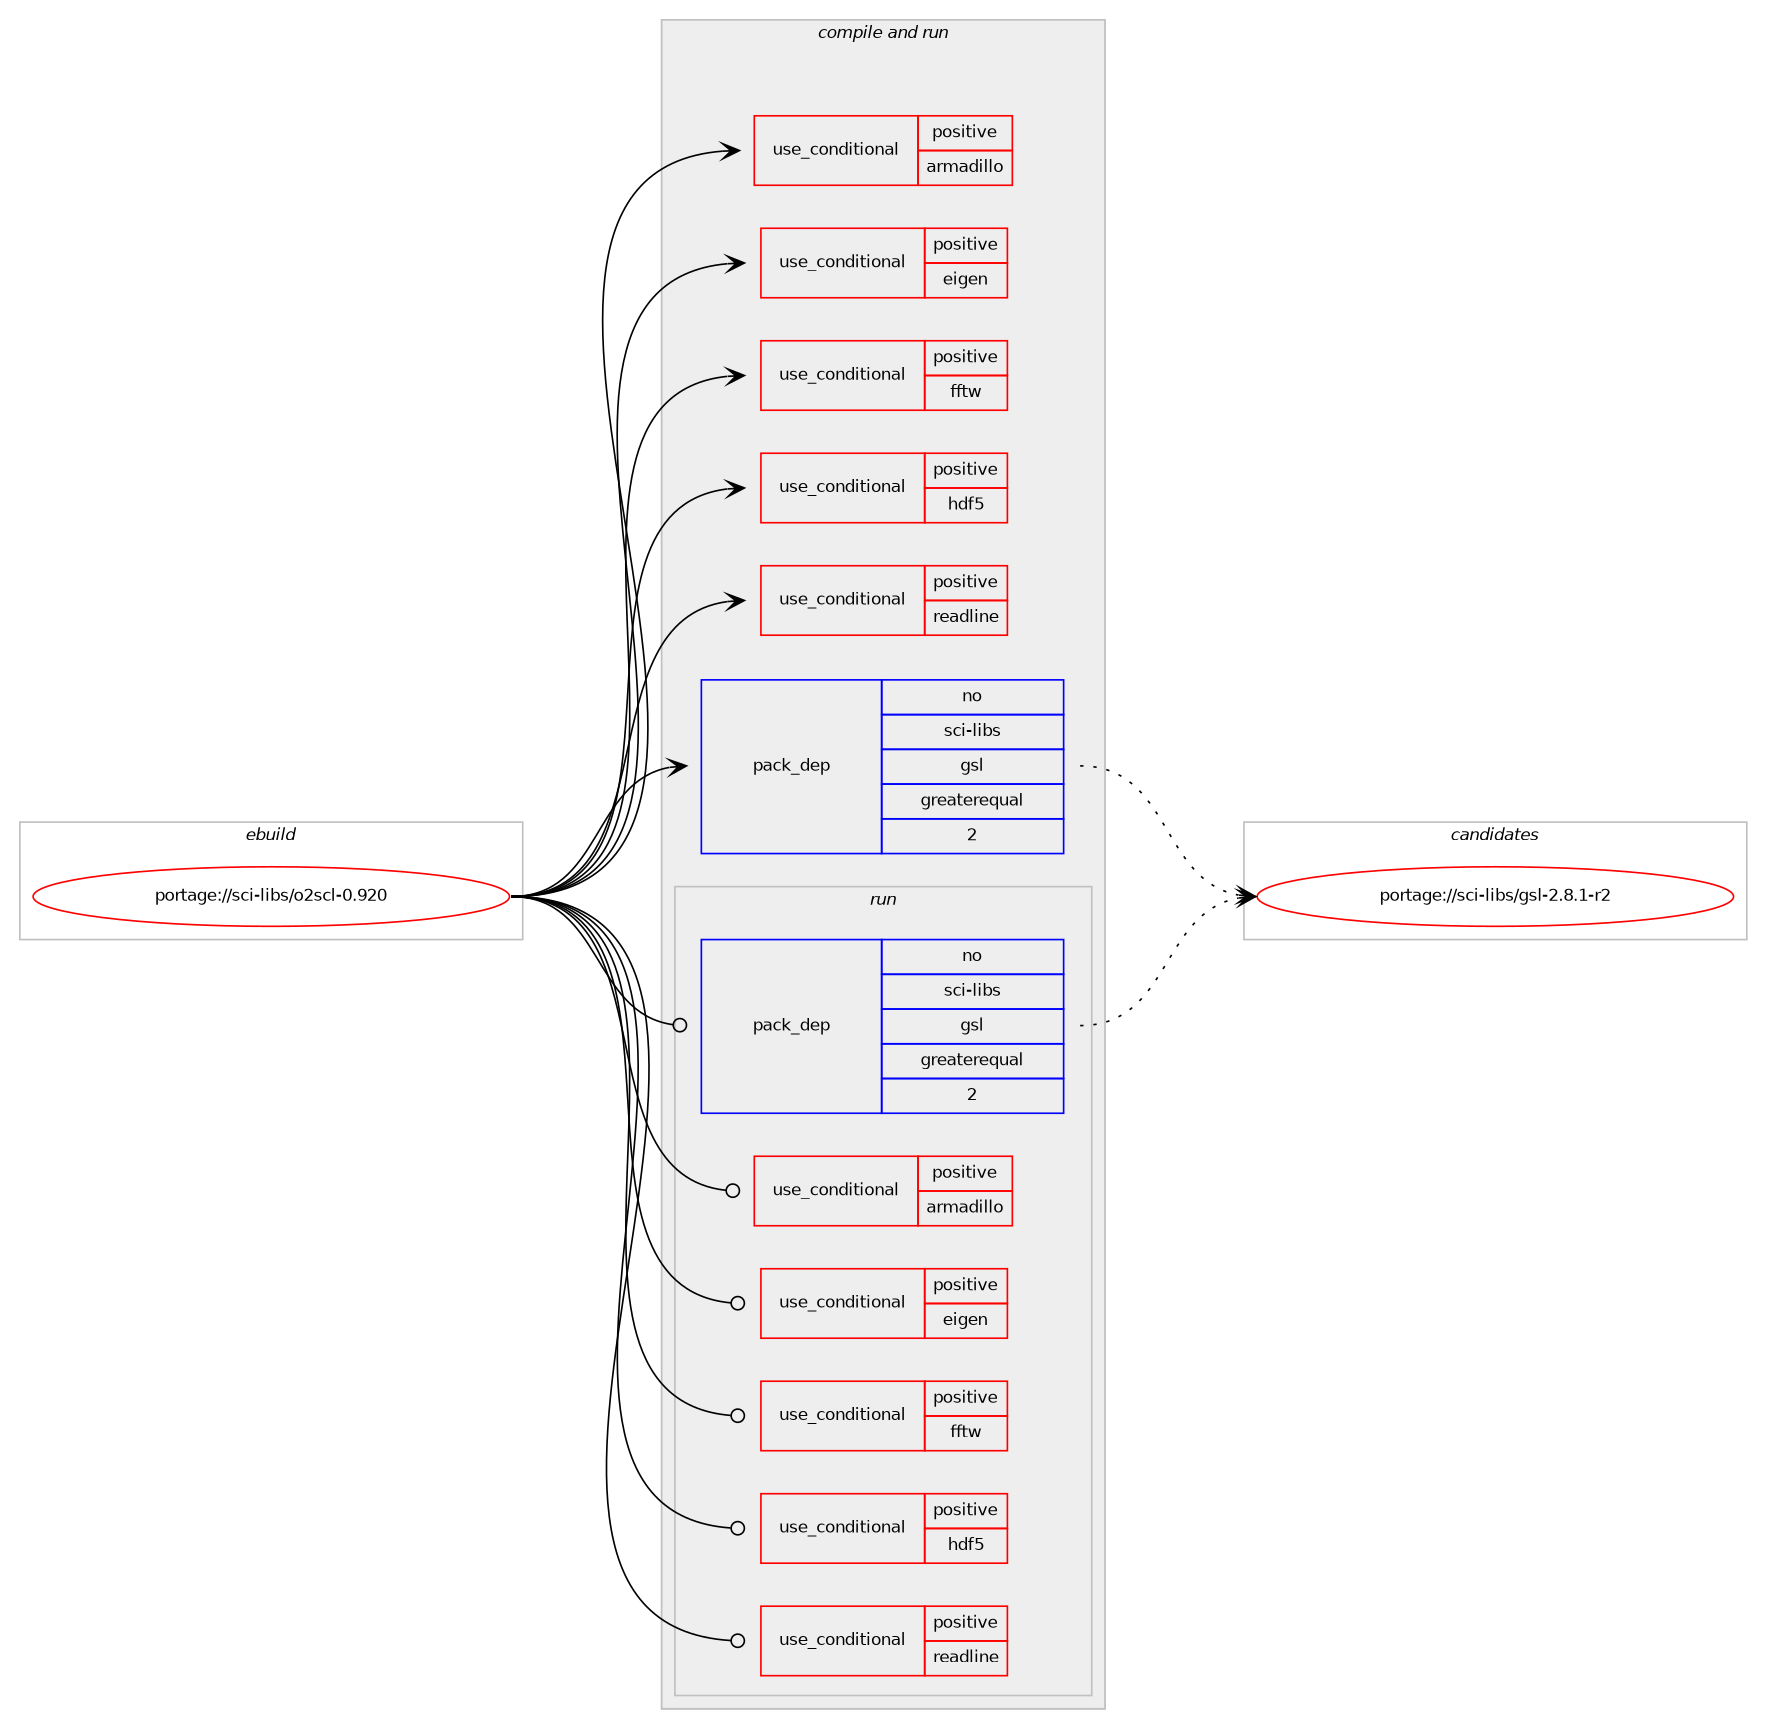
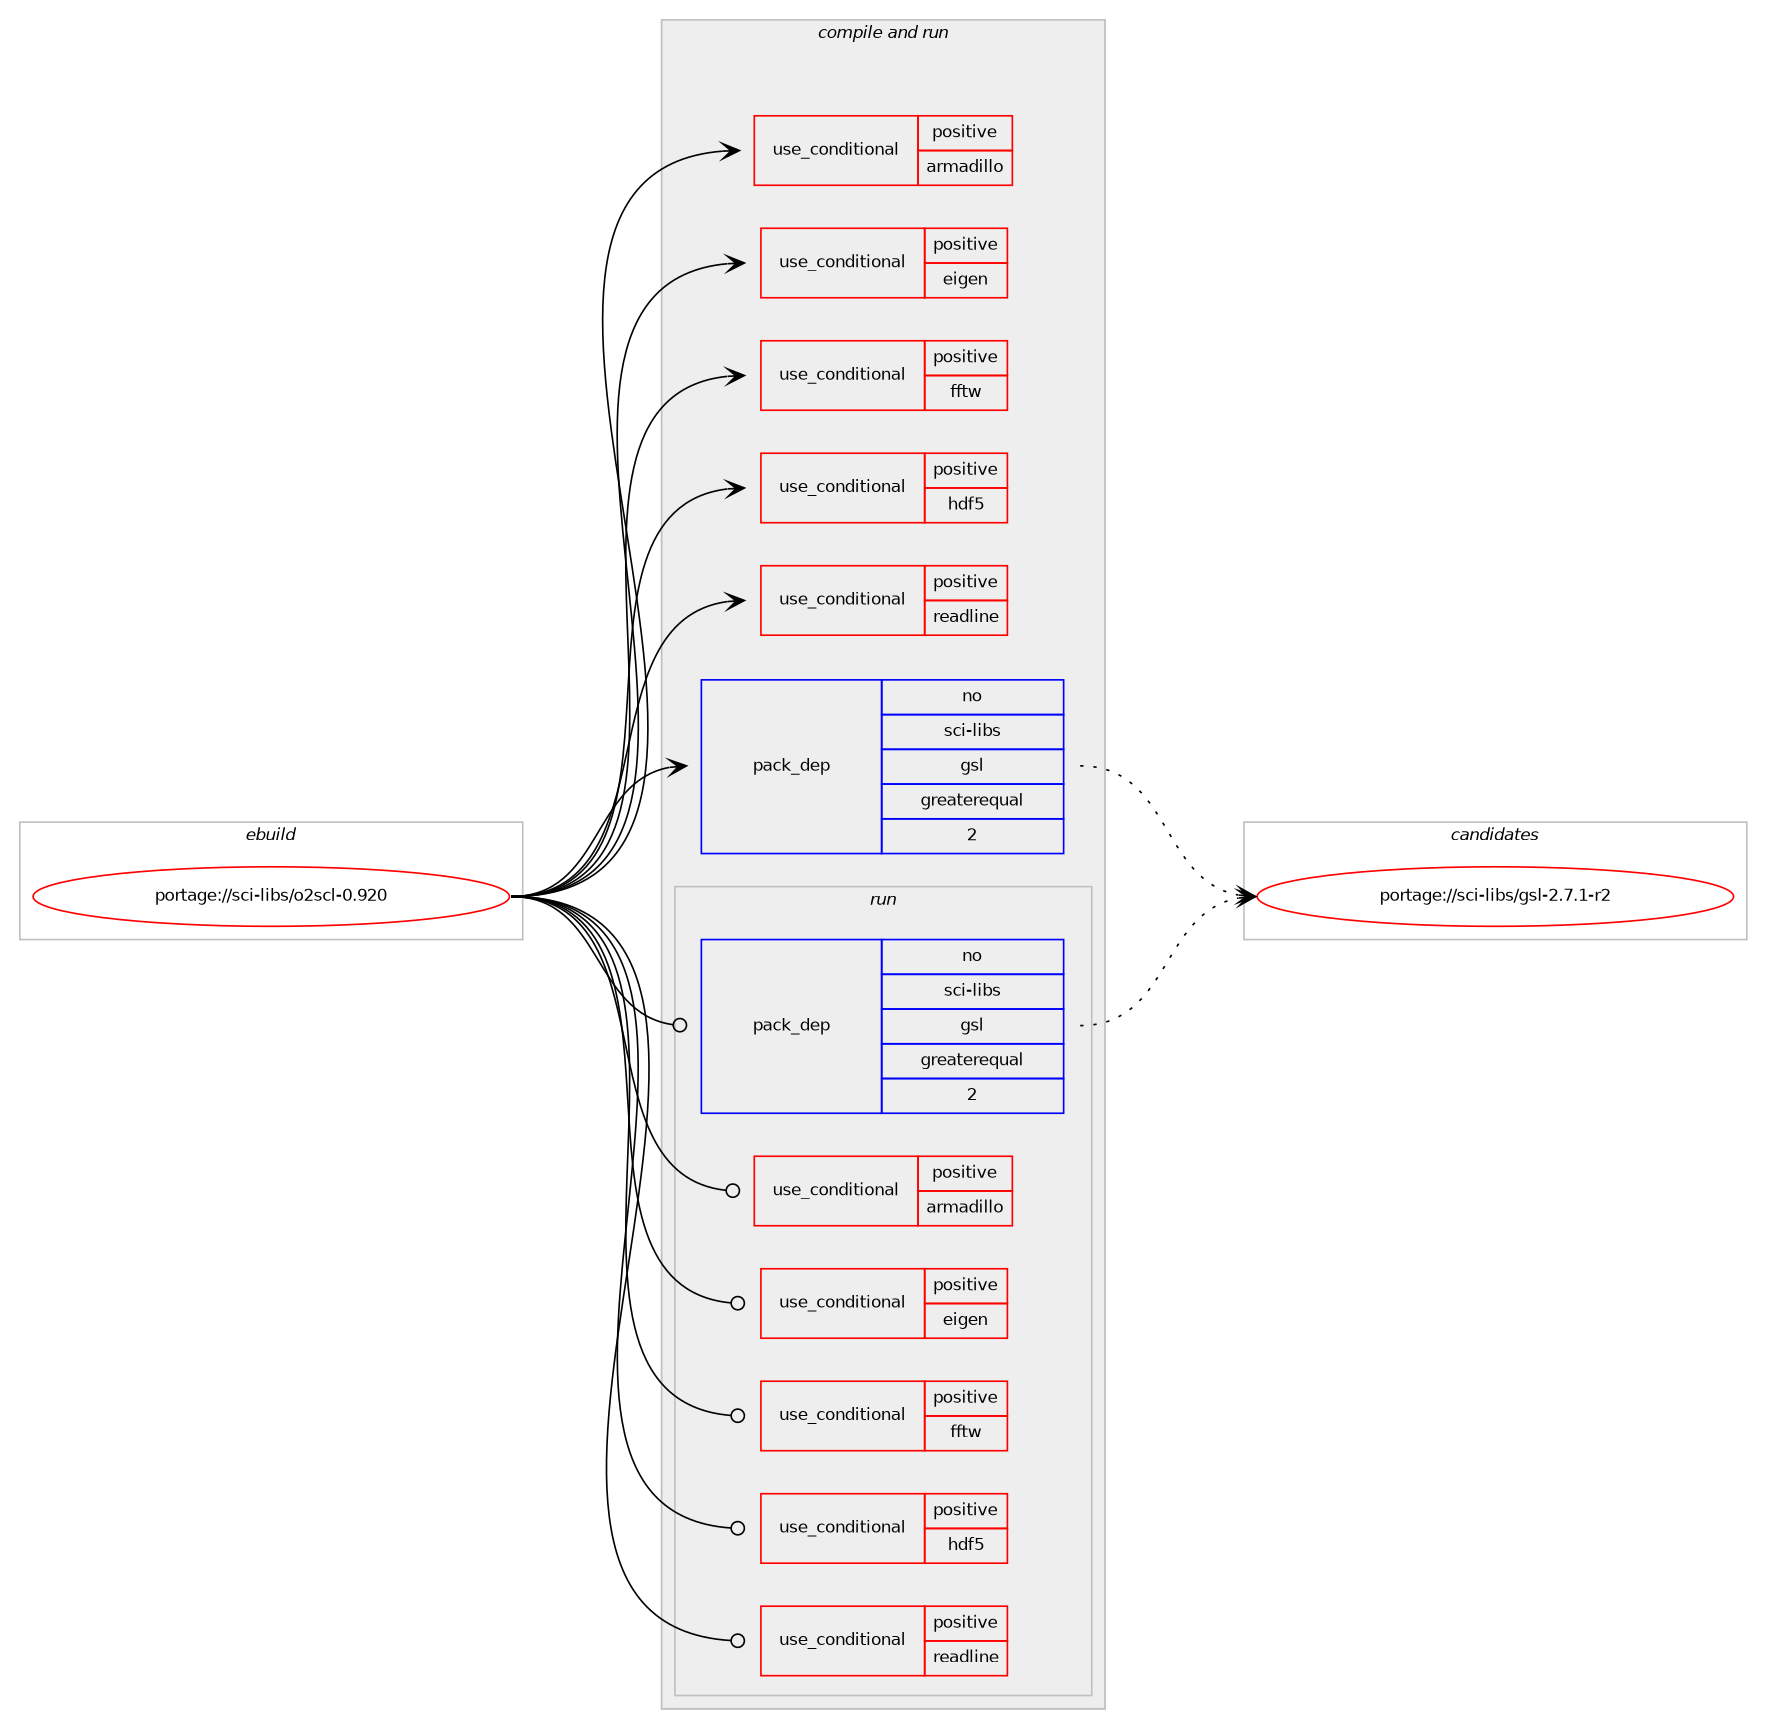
(1495, 897) -> (1495, 897)
